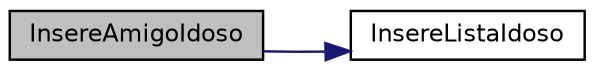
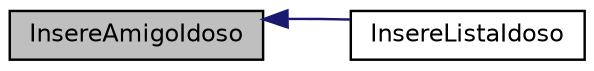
(294, 52) -> (319, 19)
